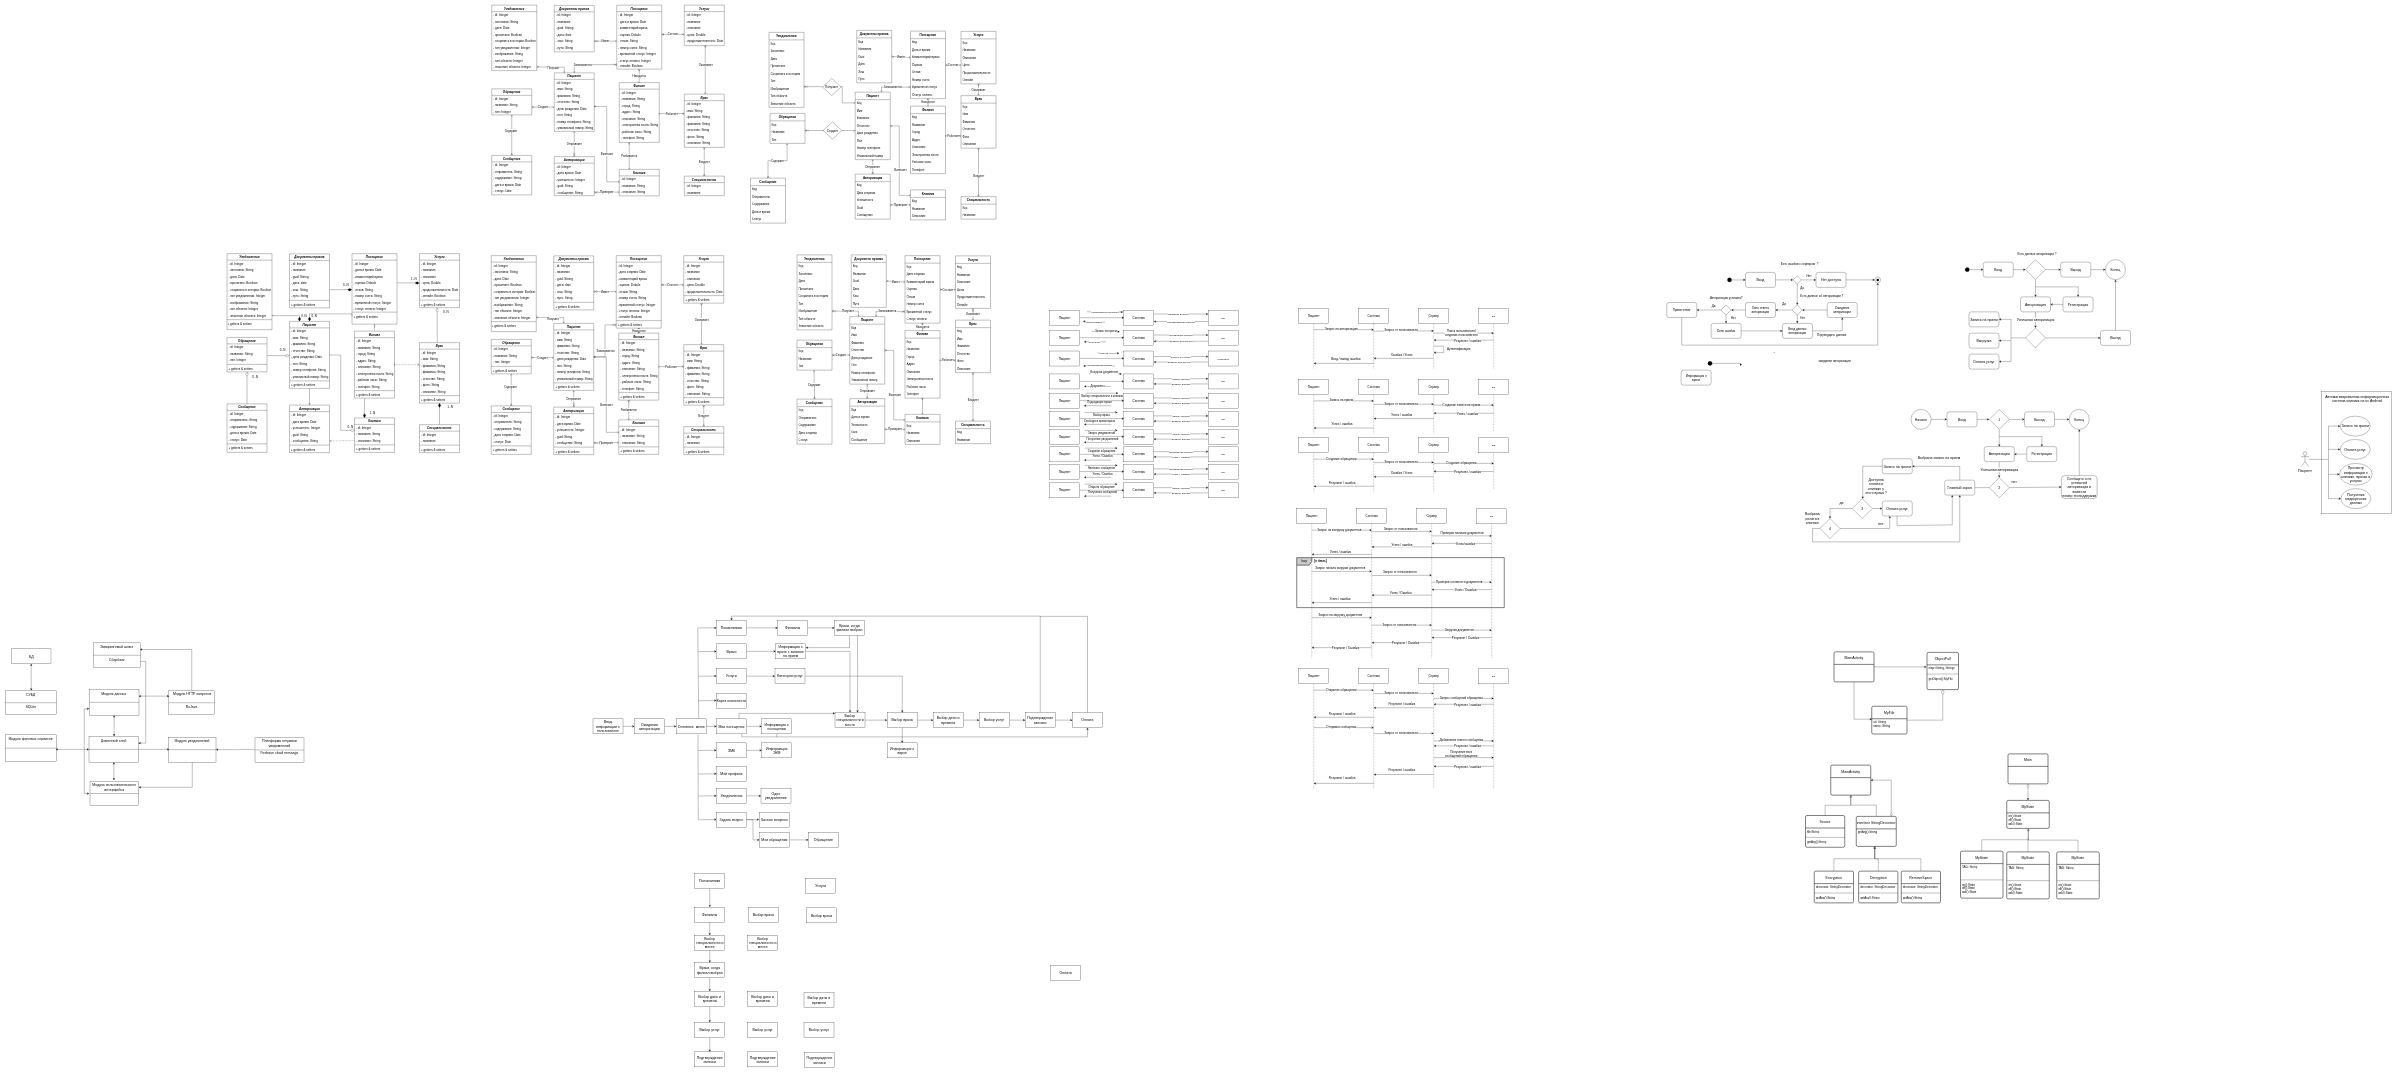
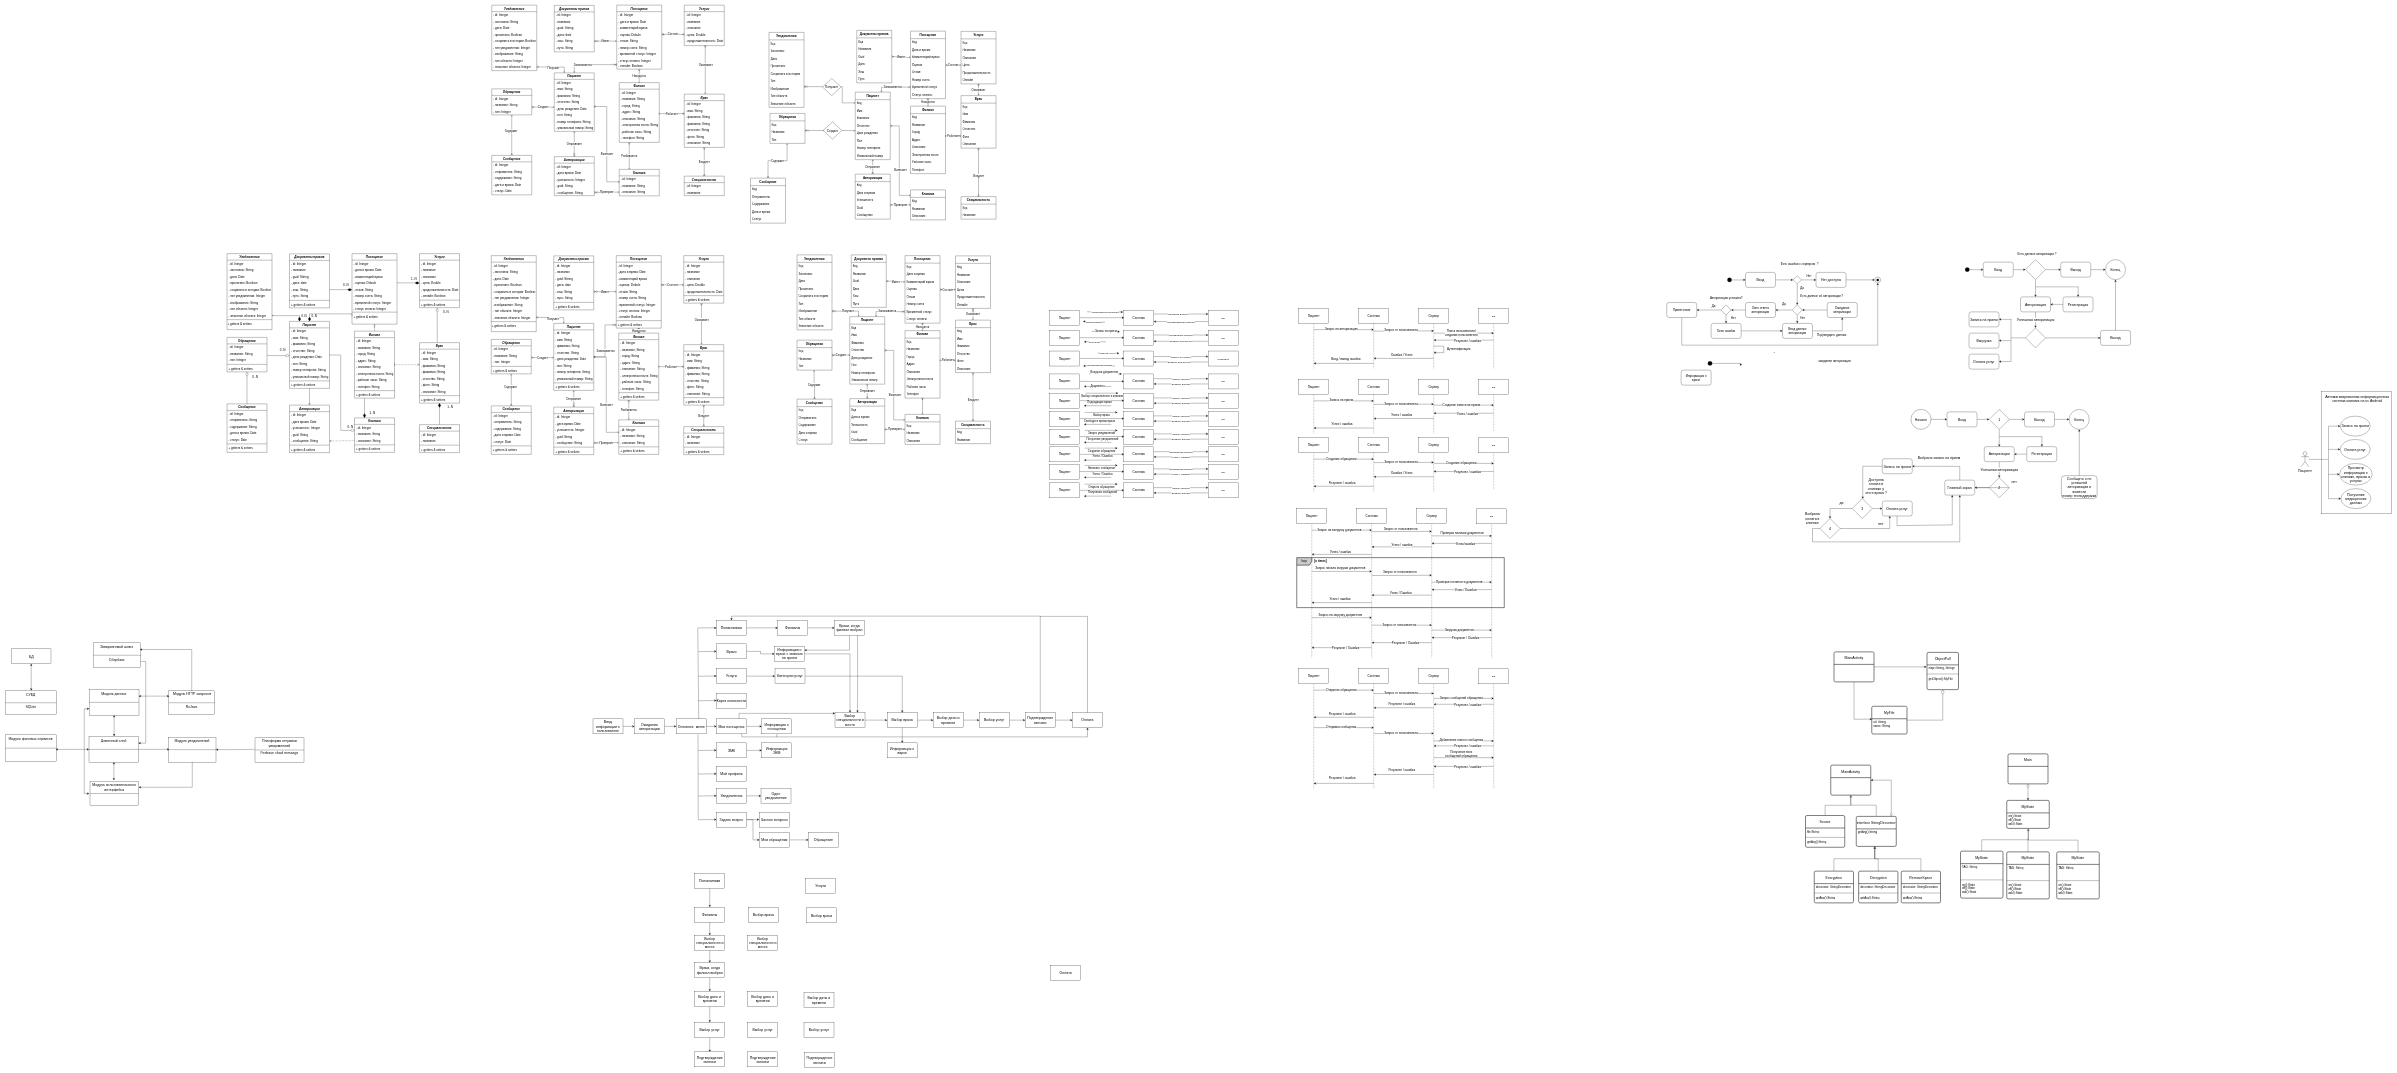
(2058, 487) -> (2000, 488)
(791, 651) -> (789, 654)
